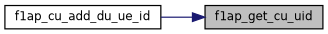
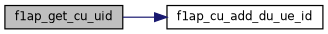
(177, 17) -> (139, 17)
